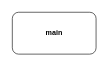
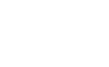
(54, 33) -> none
